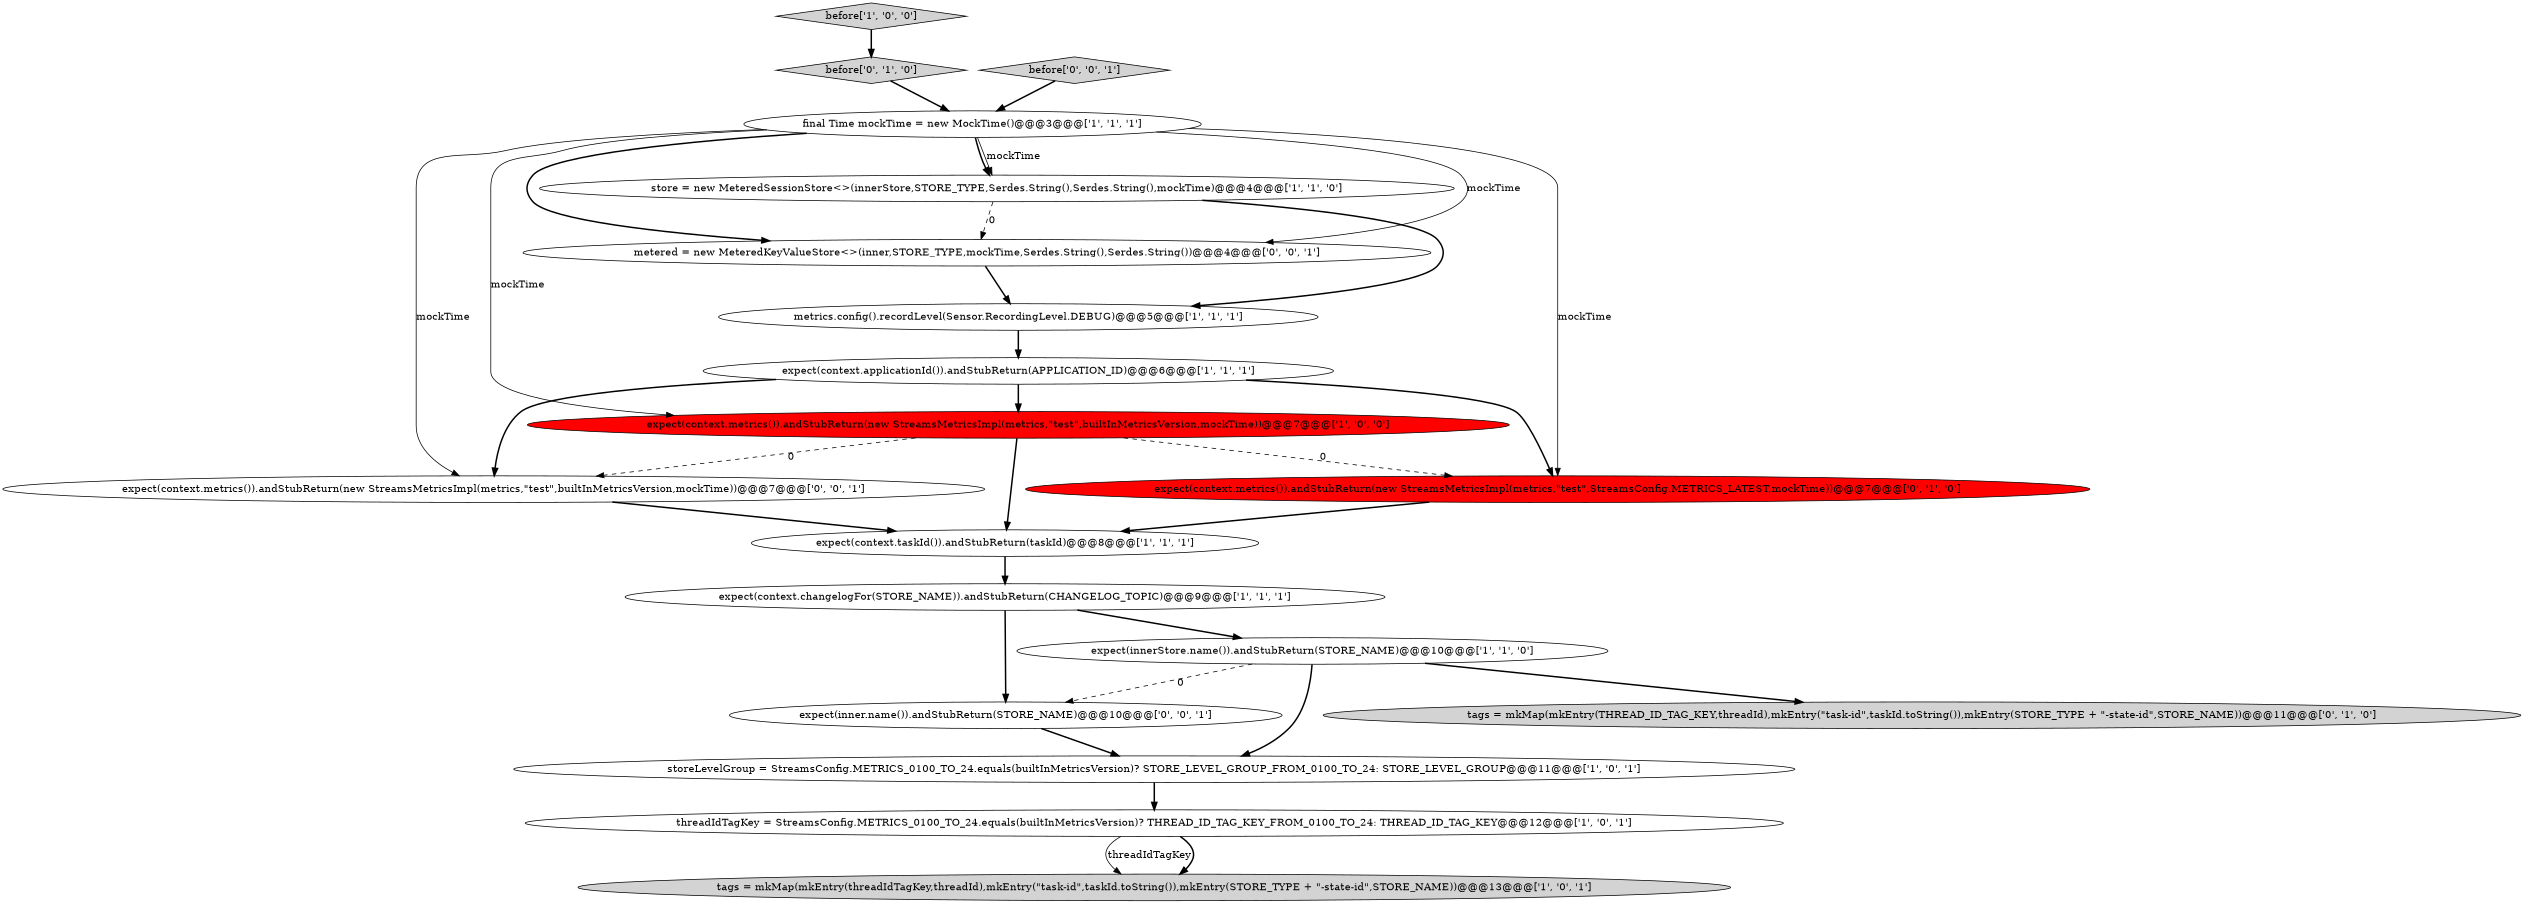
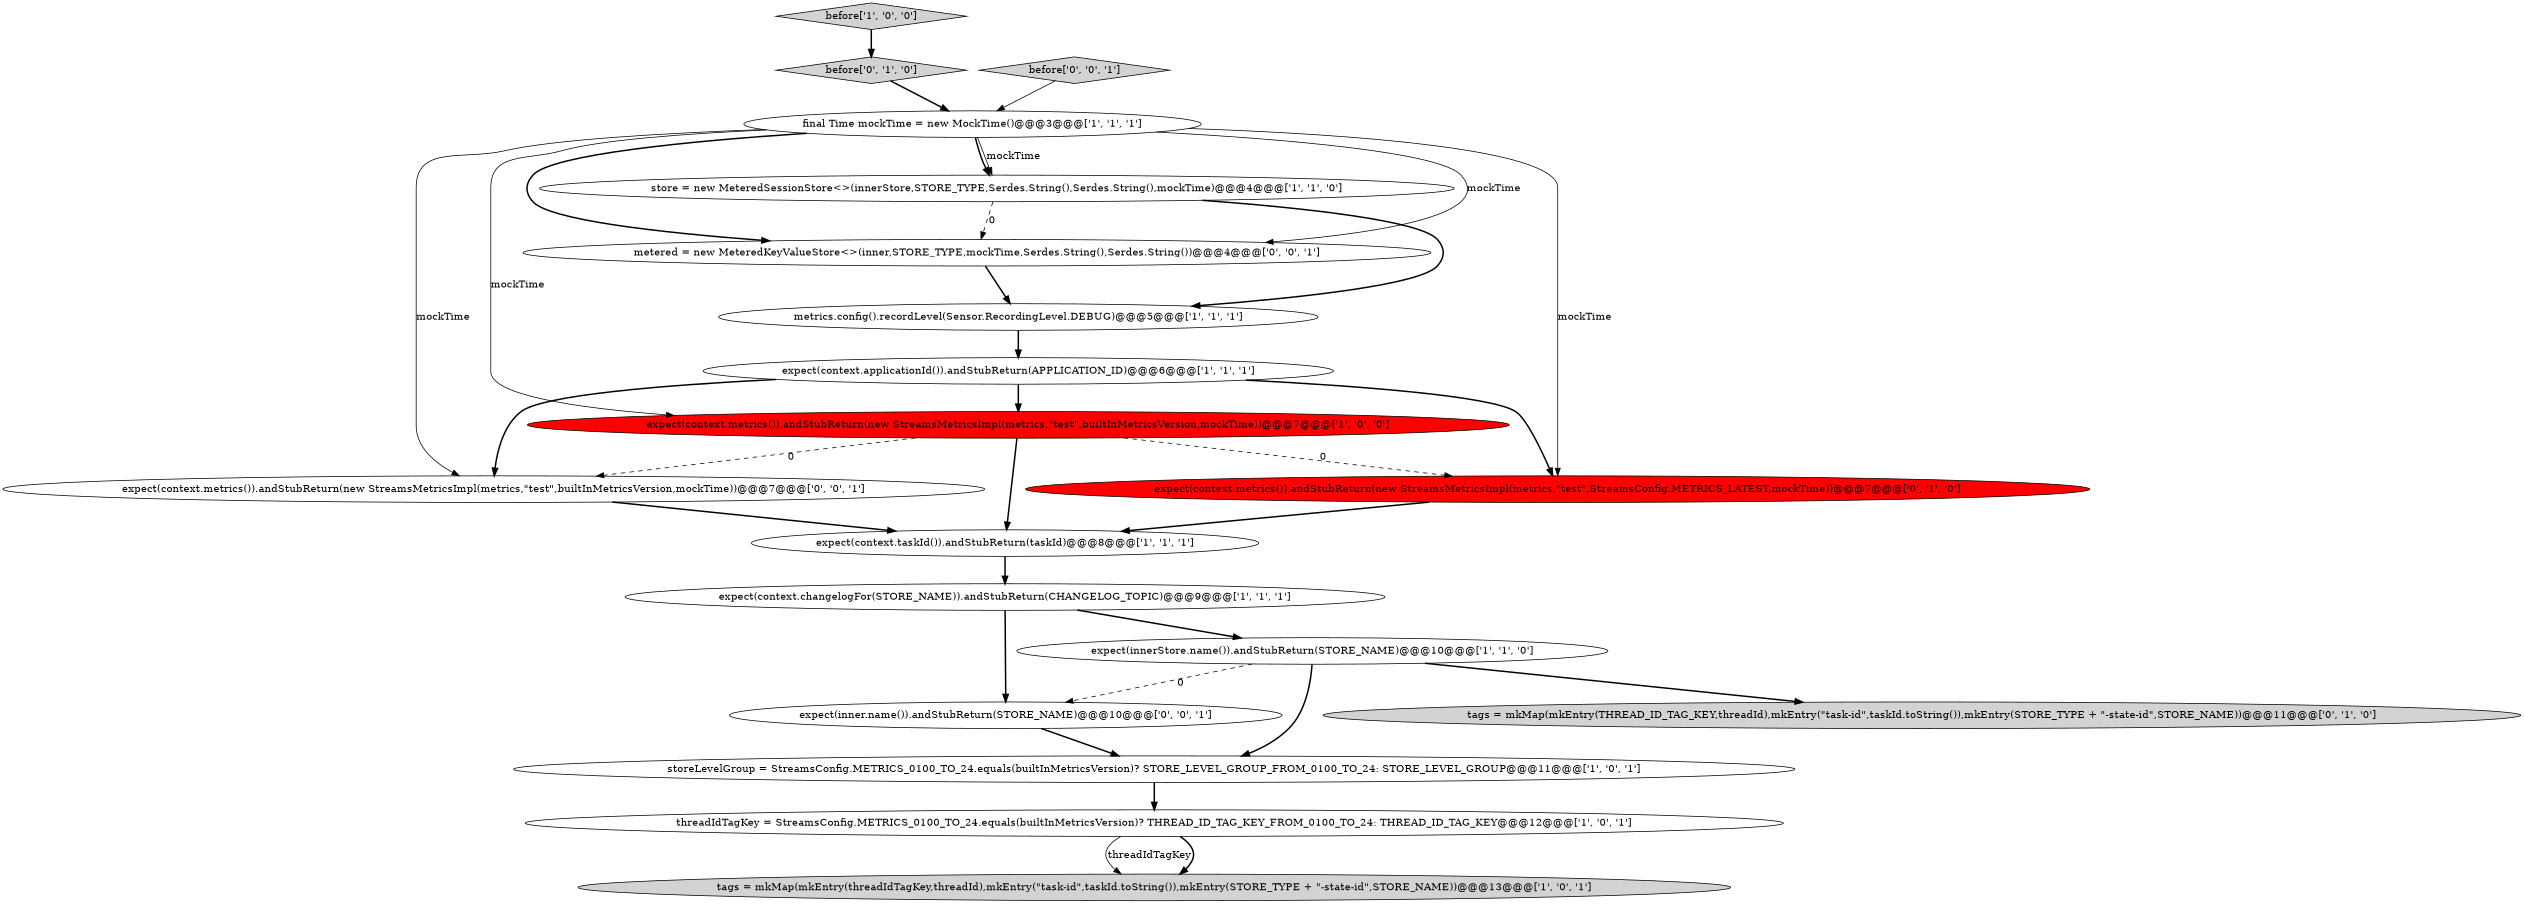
(1029, 94) -> (1029, 94)
